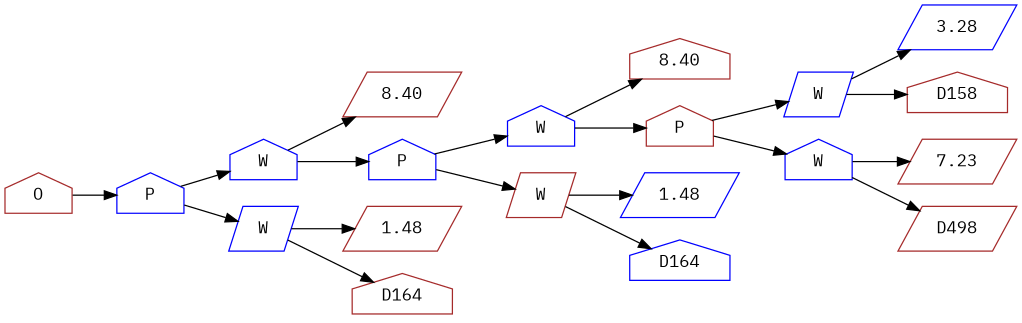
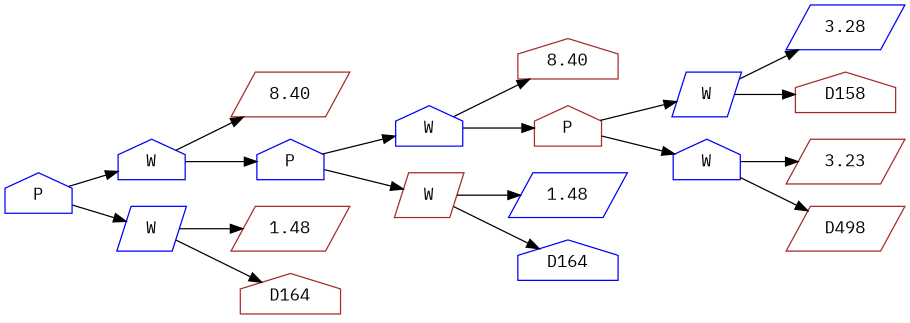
(957, 162) -> (846, 162)
(39, 195) -> none
